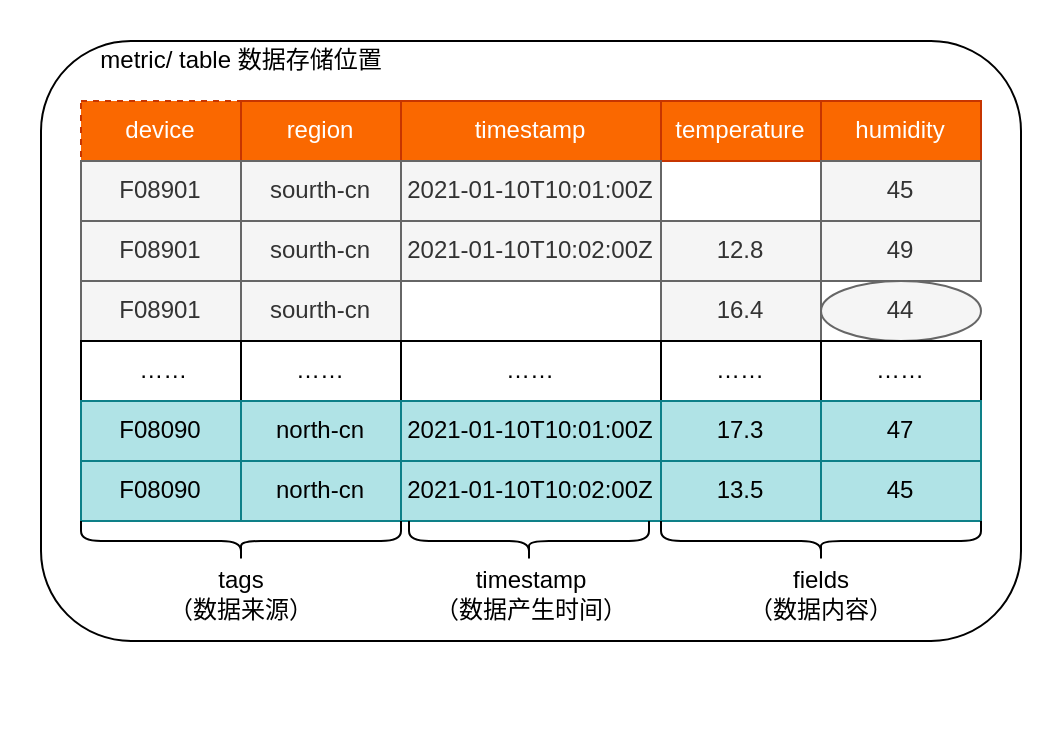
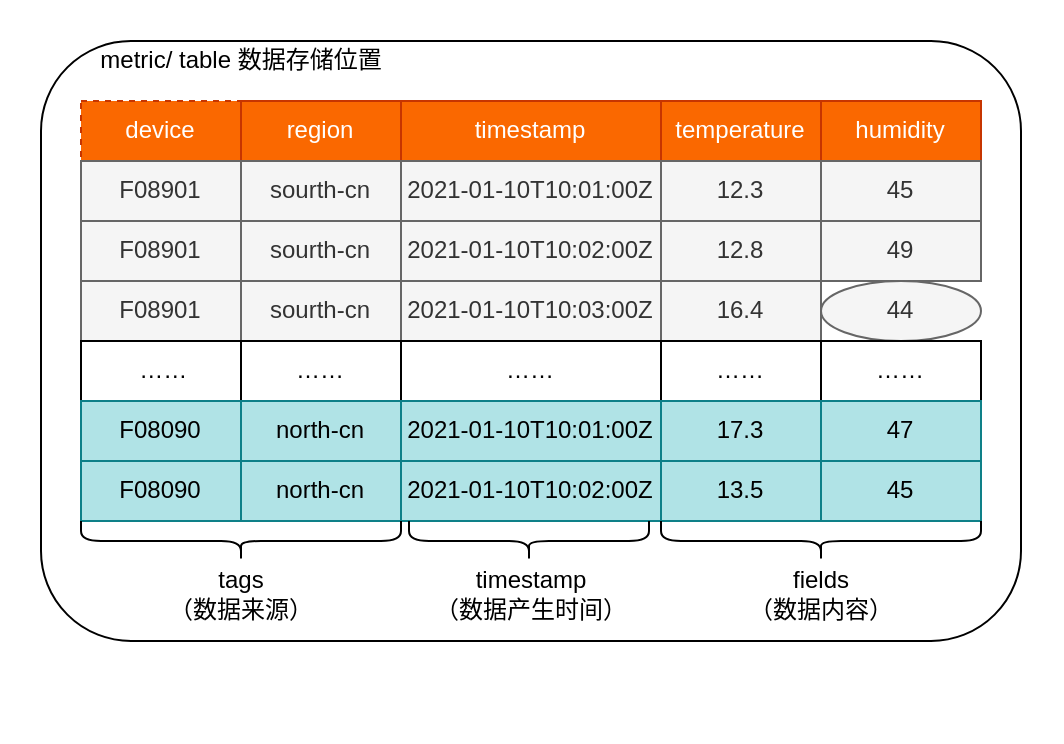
none -> (741, 191)
none -> (531, 311)
